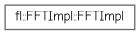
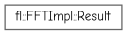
(70, 17) -> (64, 17)
